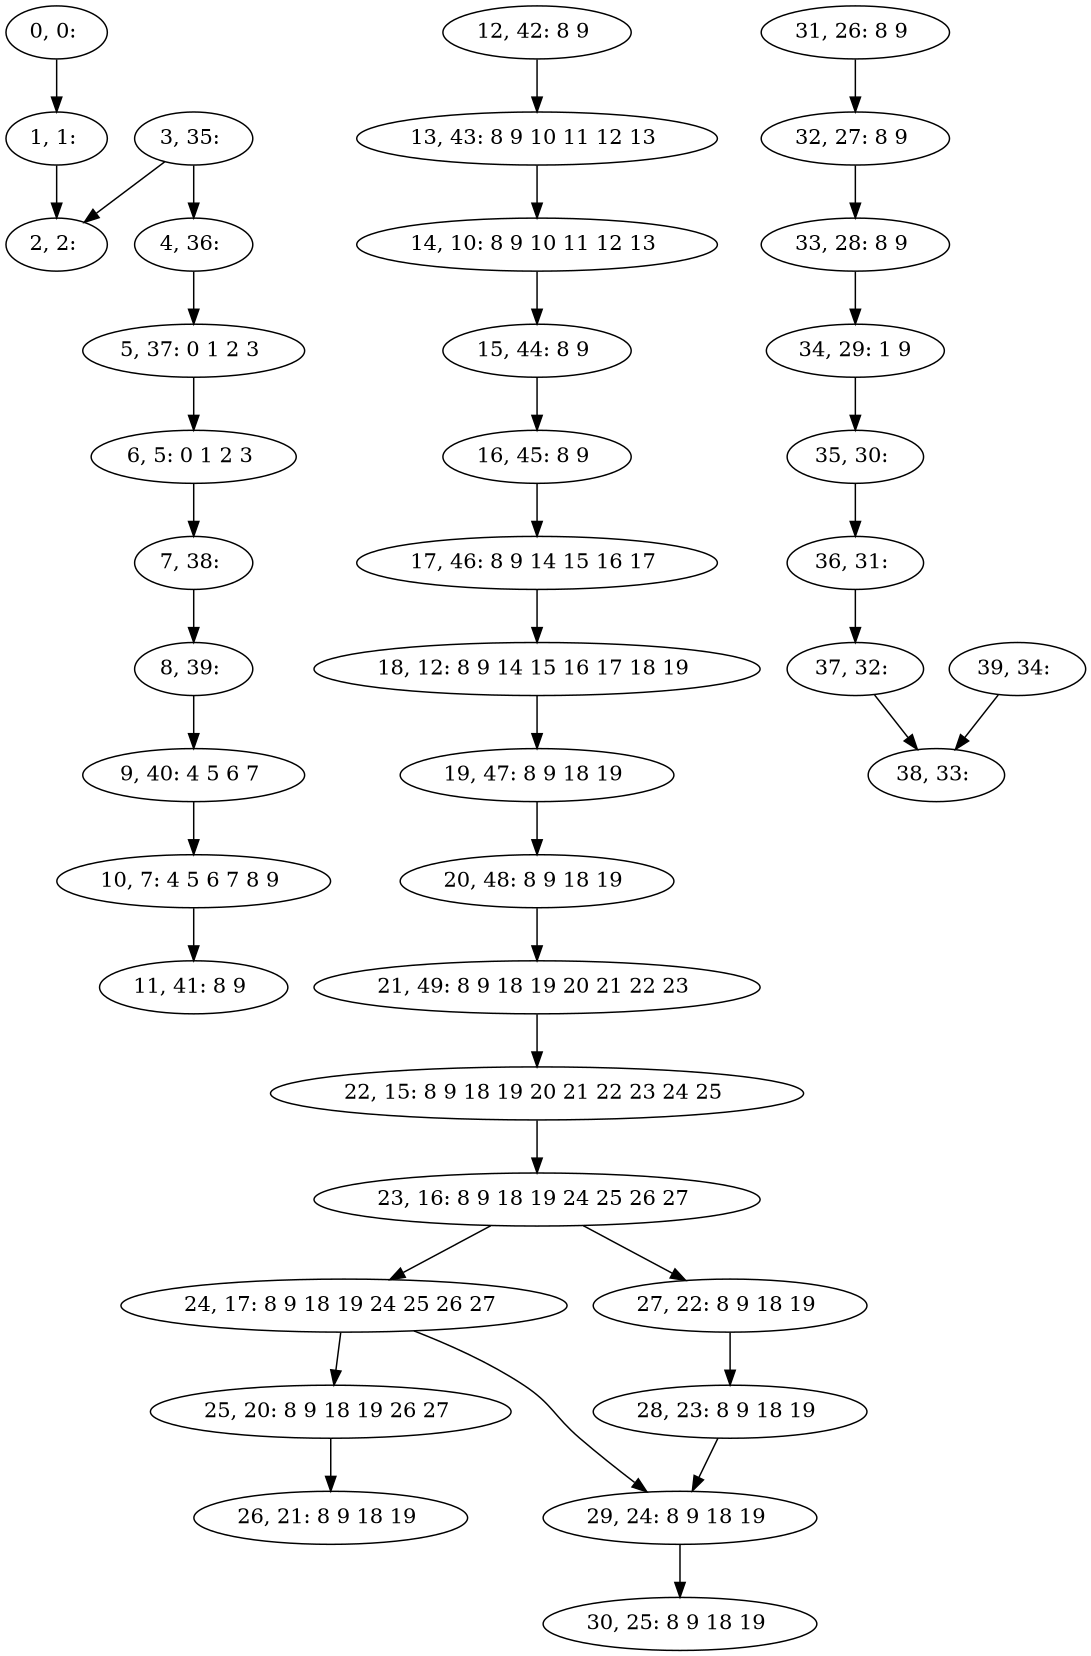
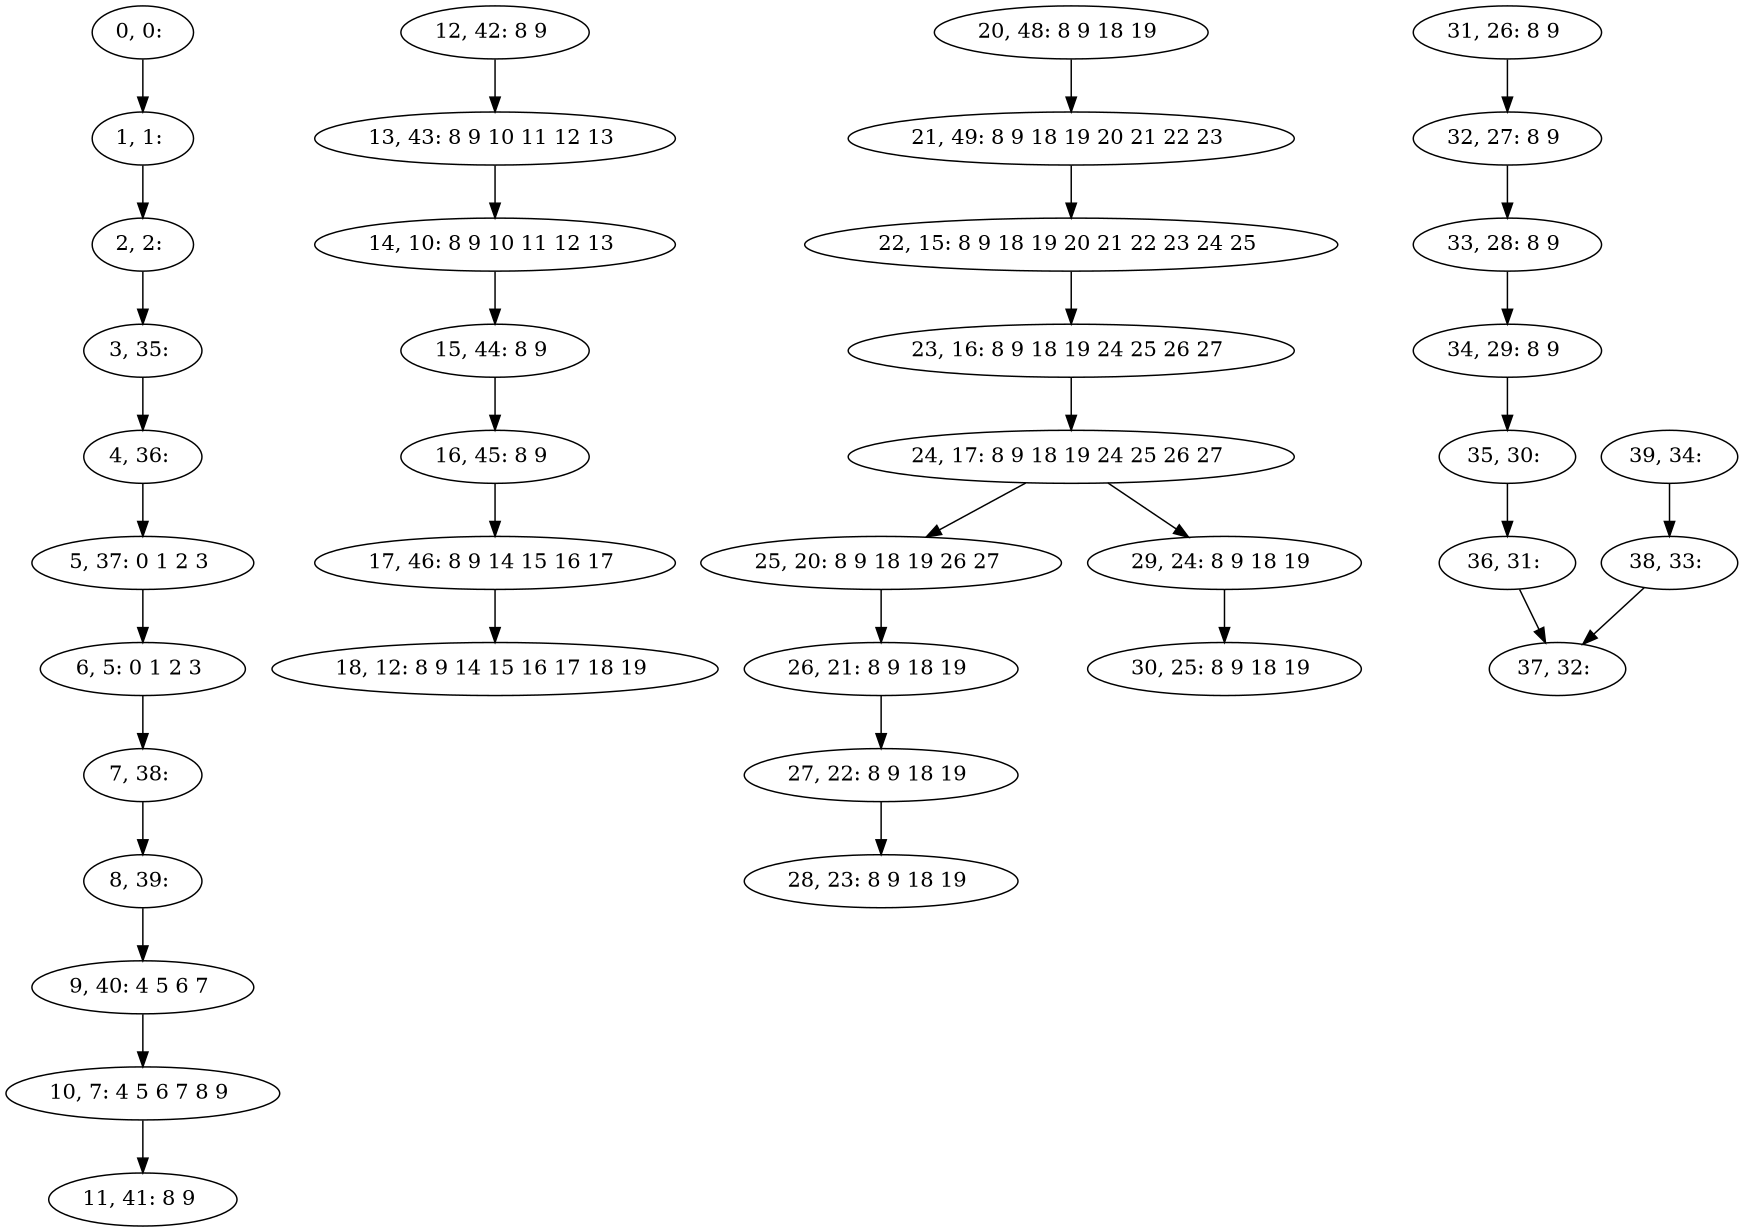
(131, 188) -> (143, 290)
(855, 351) -> (1507, 351)
(891, 716) -> (1619, 611)
(537, 775) -> none
(628, 1250) -> (881, 715)
(708, 1458) -> none
